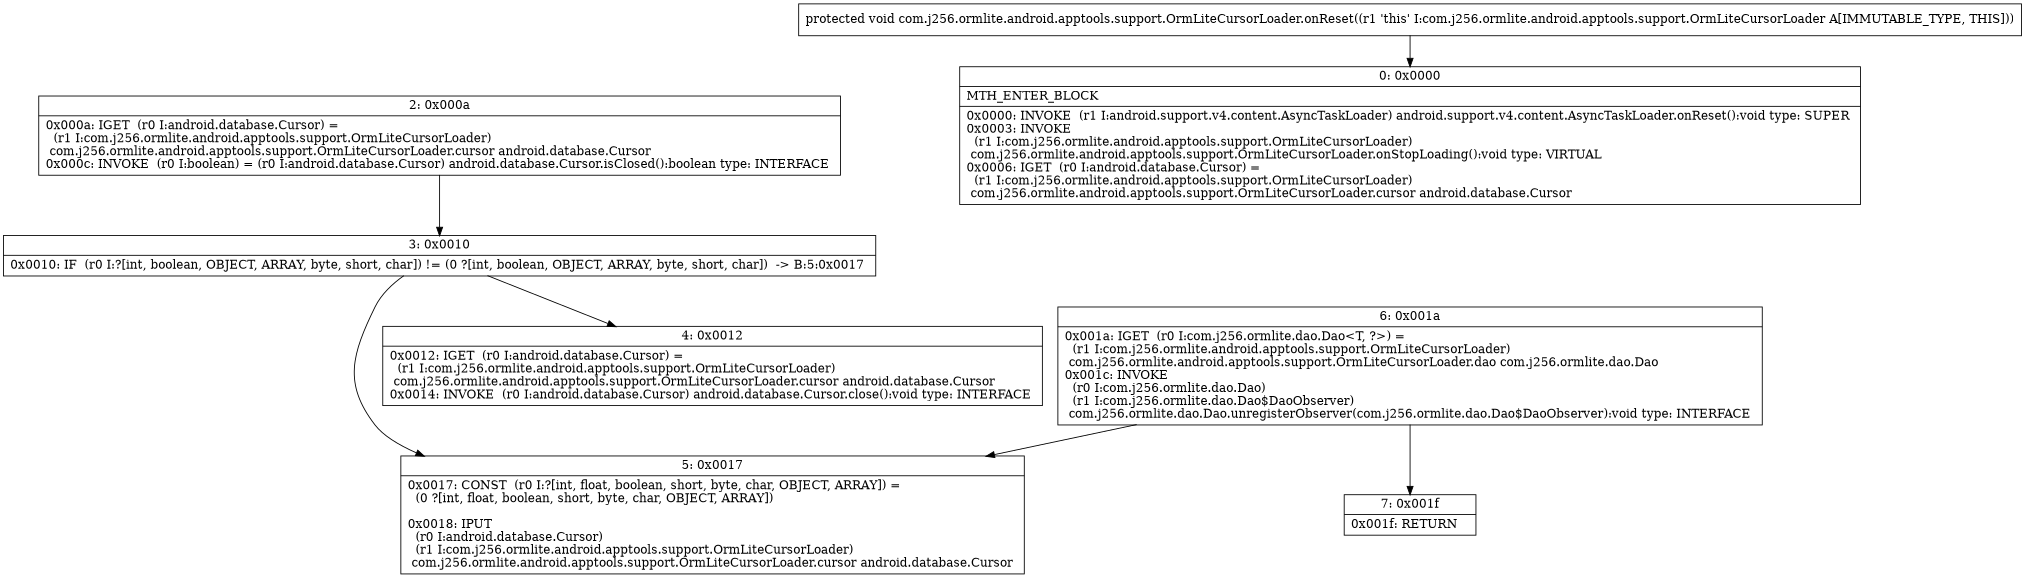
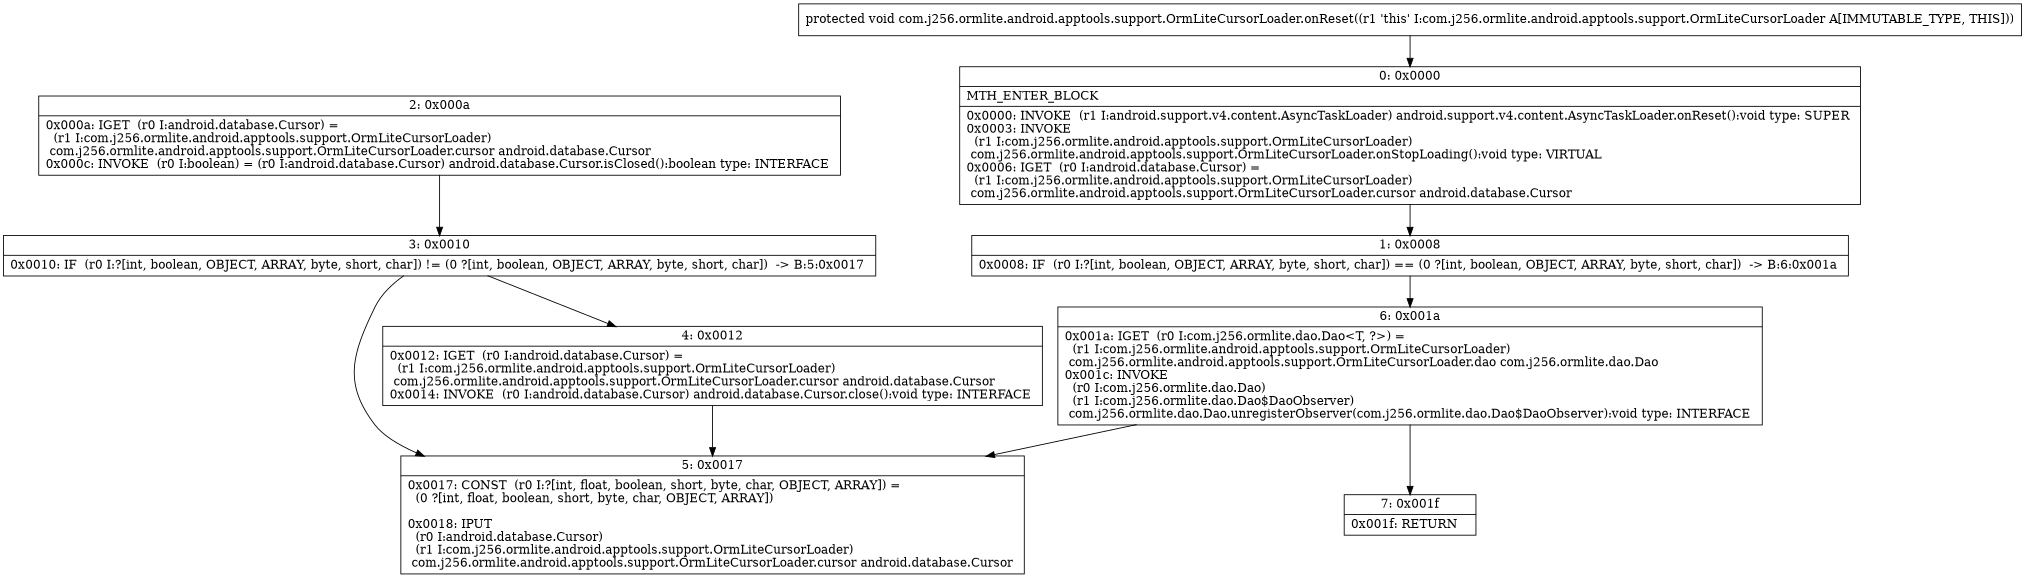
none -> (1410, 256)
none -> (713, 426)
